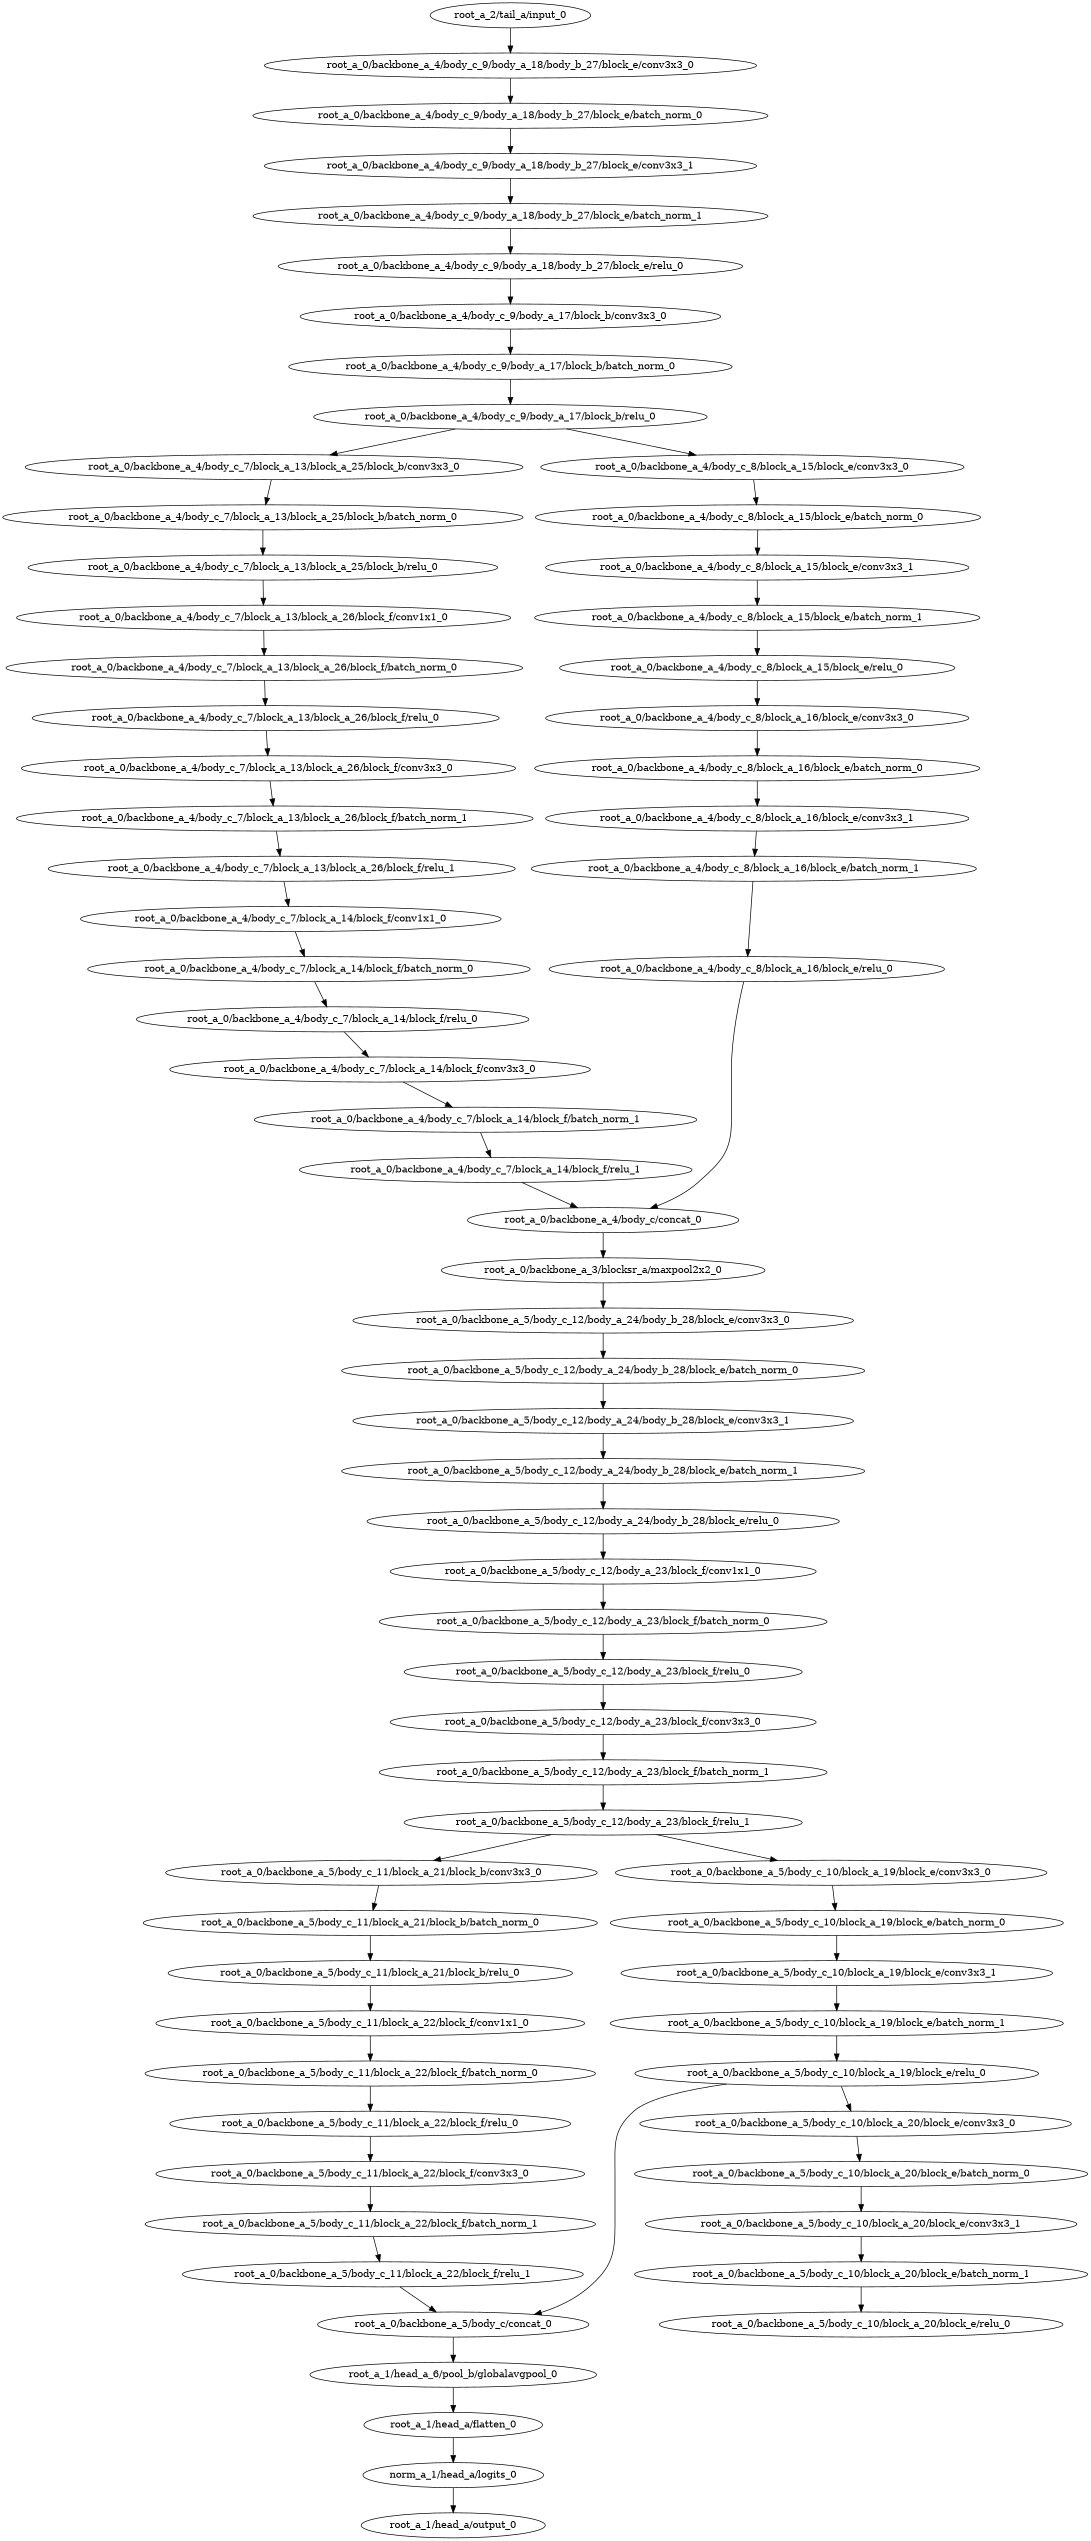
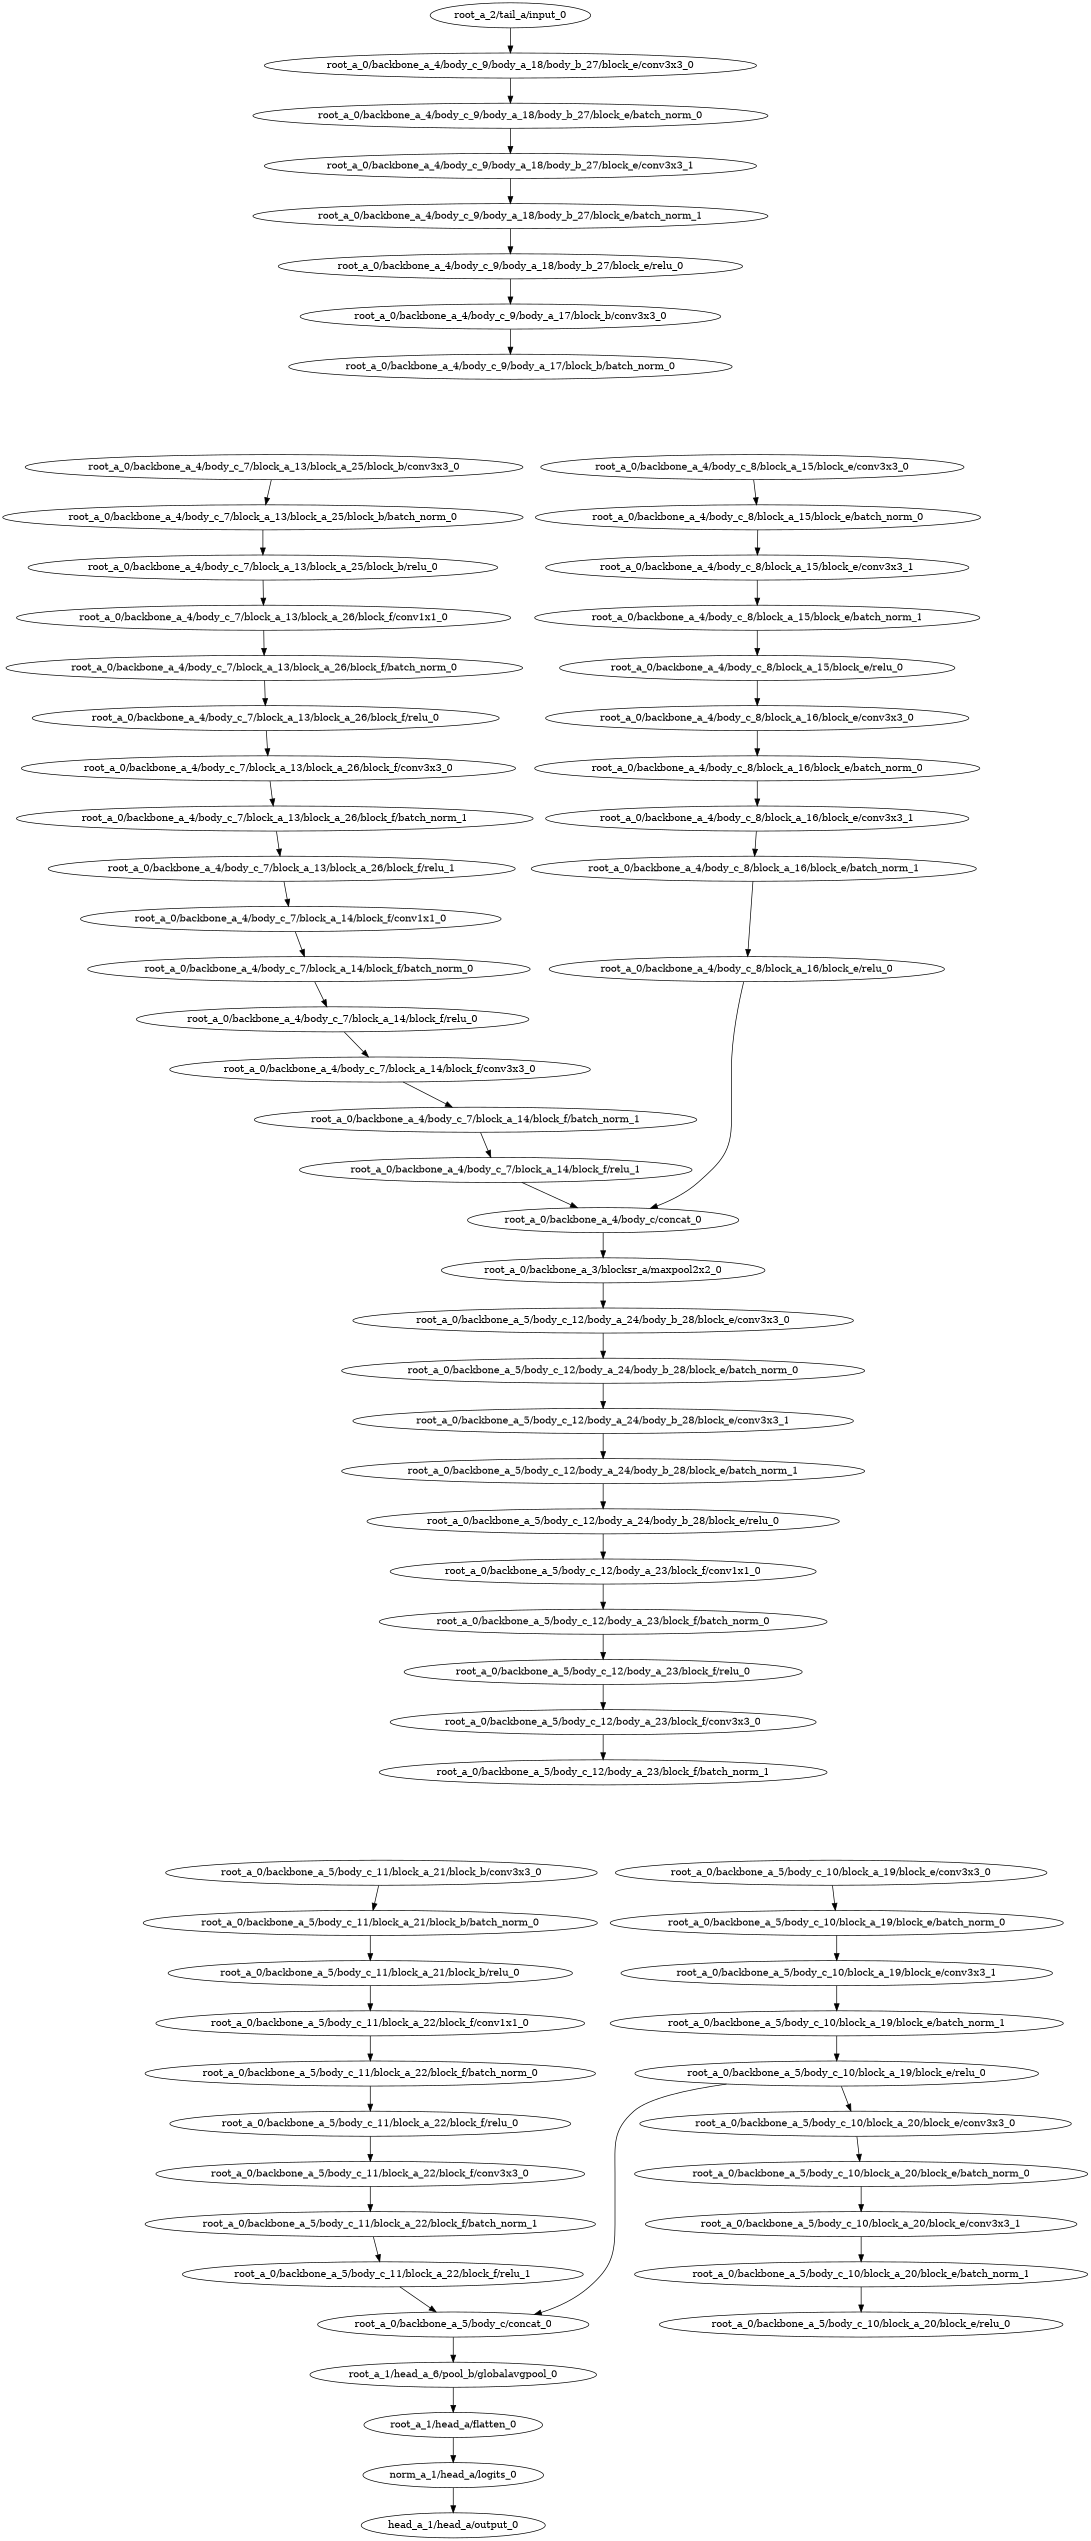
(510, 417) -> none
(603, 1823) -> none
(453, 2525) -> (453, 2525)
